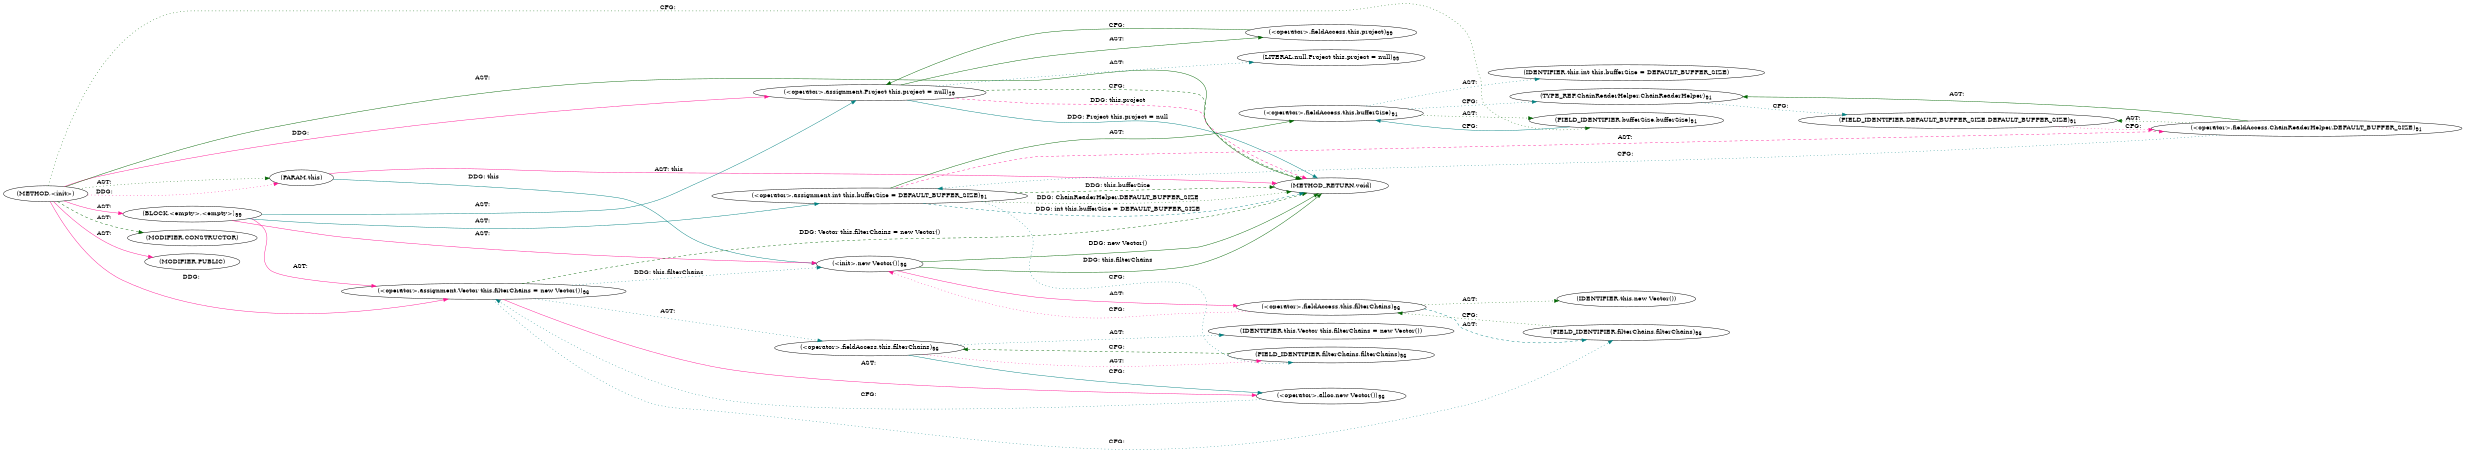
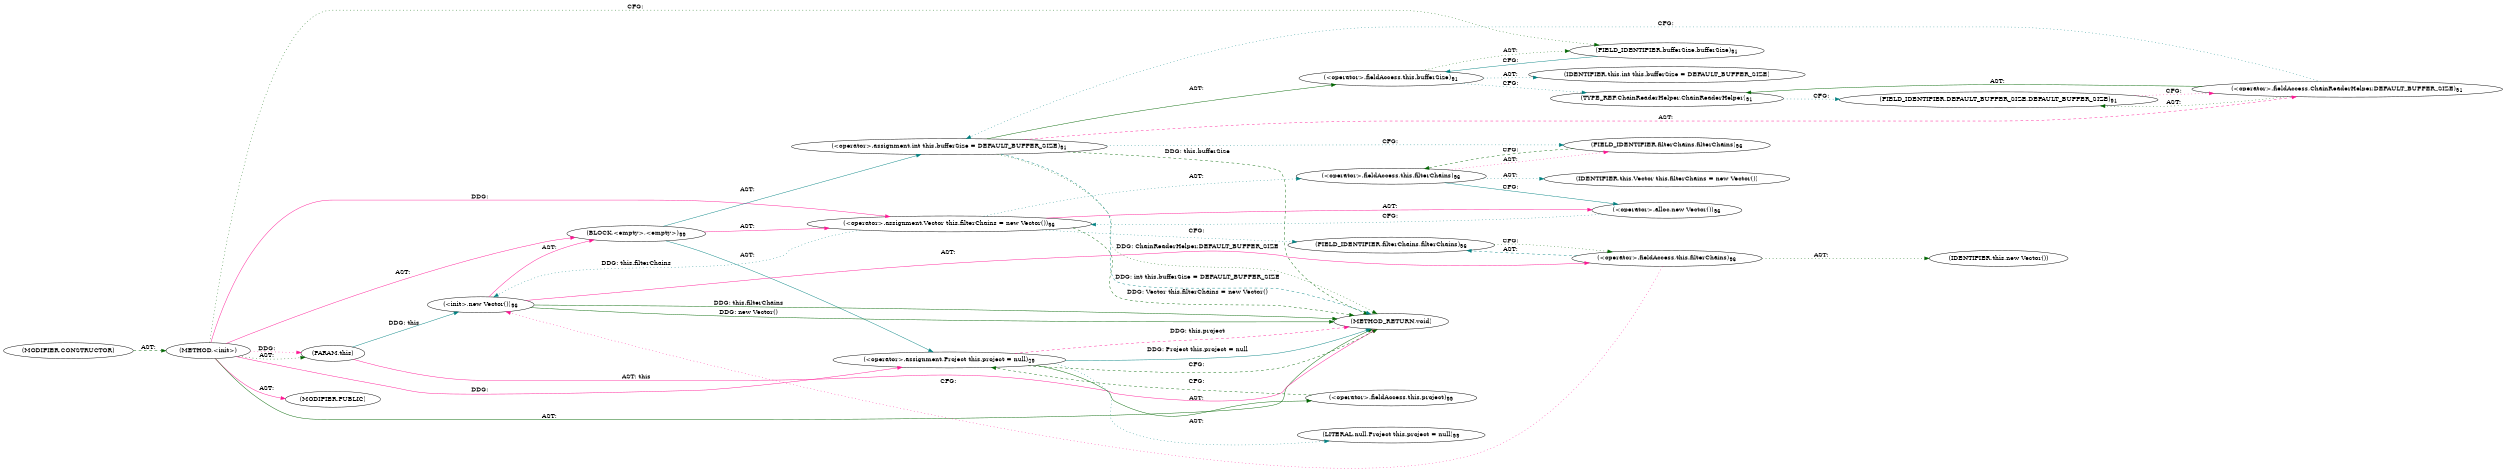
(1066, 31) -> (1153, 388)
(96, 221) -> (147, 351)
(521, 251) -> (535, 261)
